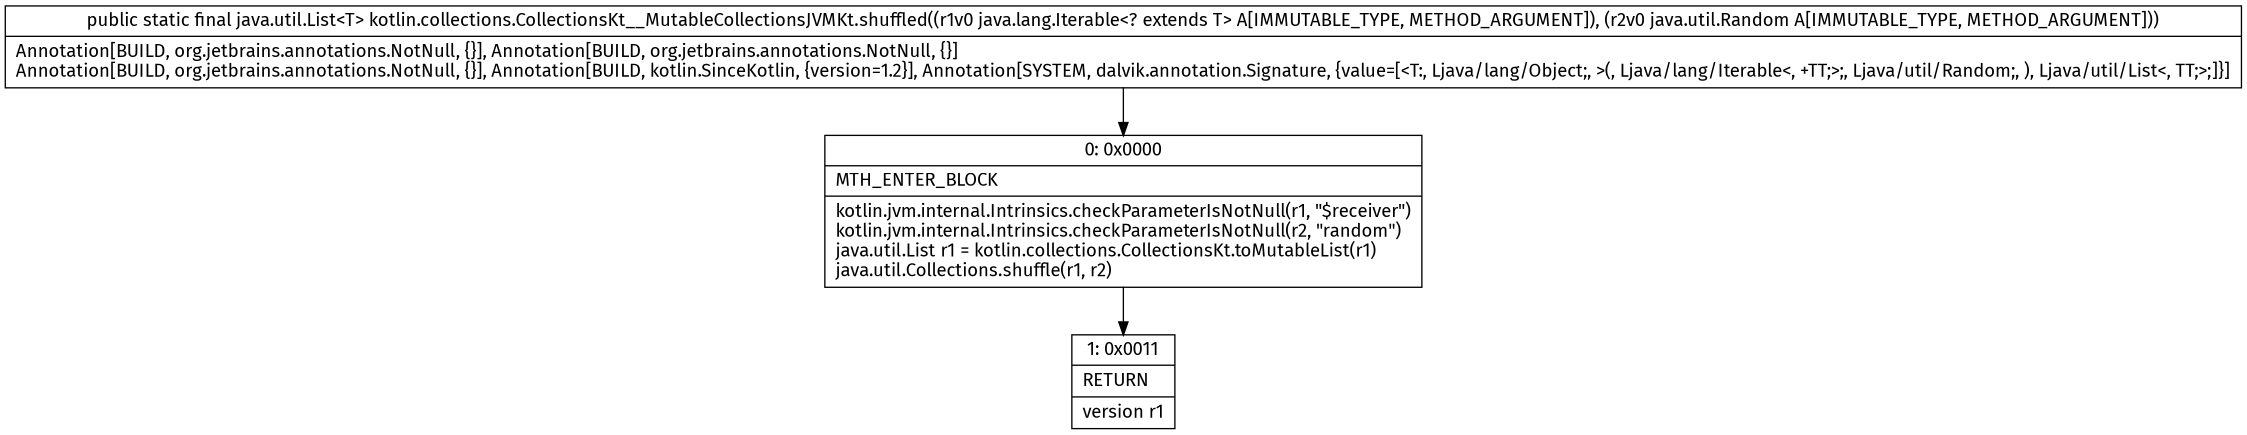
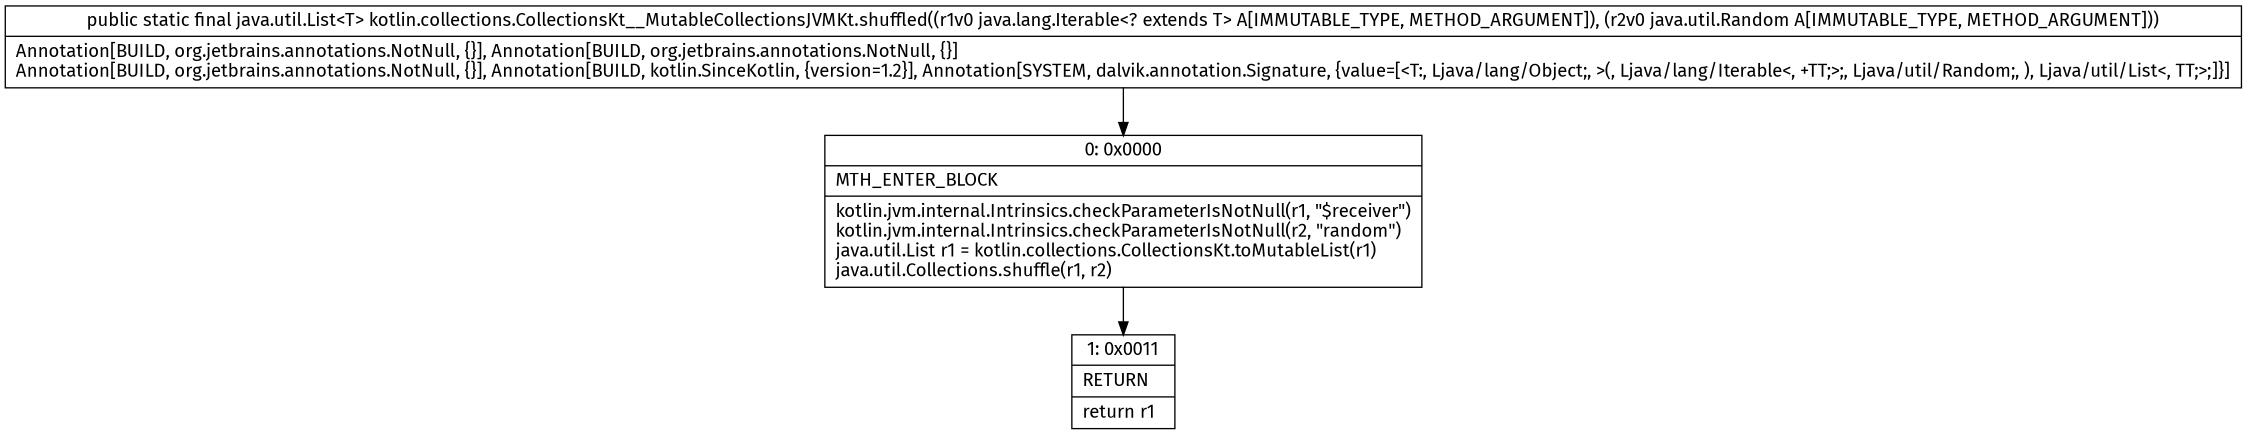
(1123, 412) -> (1119, 412)
